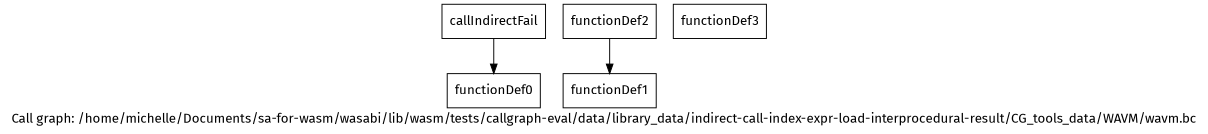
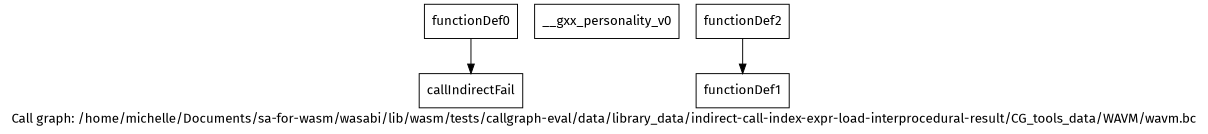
none -> (607, 21)
(720, 21) -> none
(494, 51) -> (471, 51)
